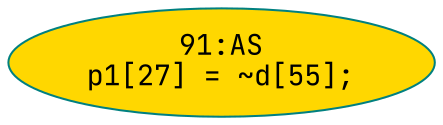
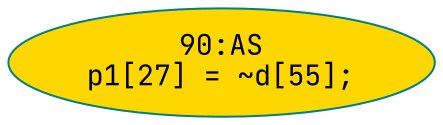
(222, 63) -> (222, 63)
